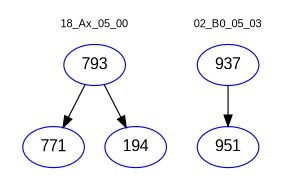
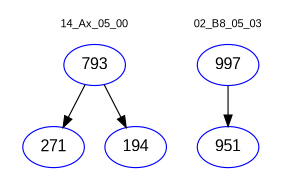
(95, 25) -> (95, 25)
(228, 25) -> (228, 25)
(228, 65) -> (228, 65)
(54, 147) -> (54, 147)
